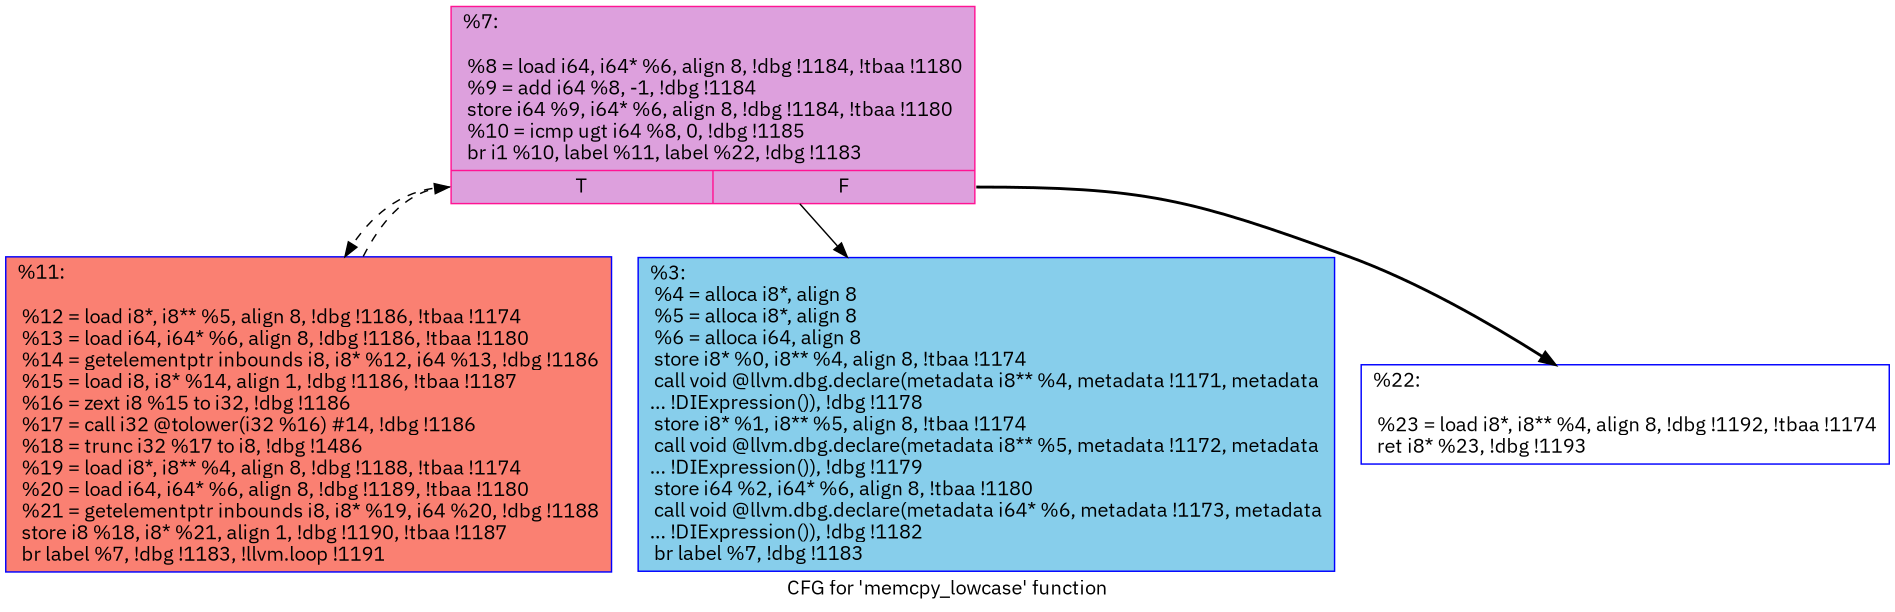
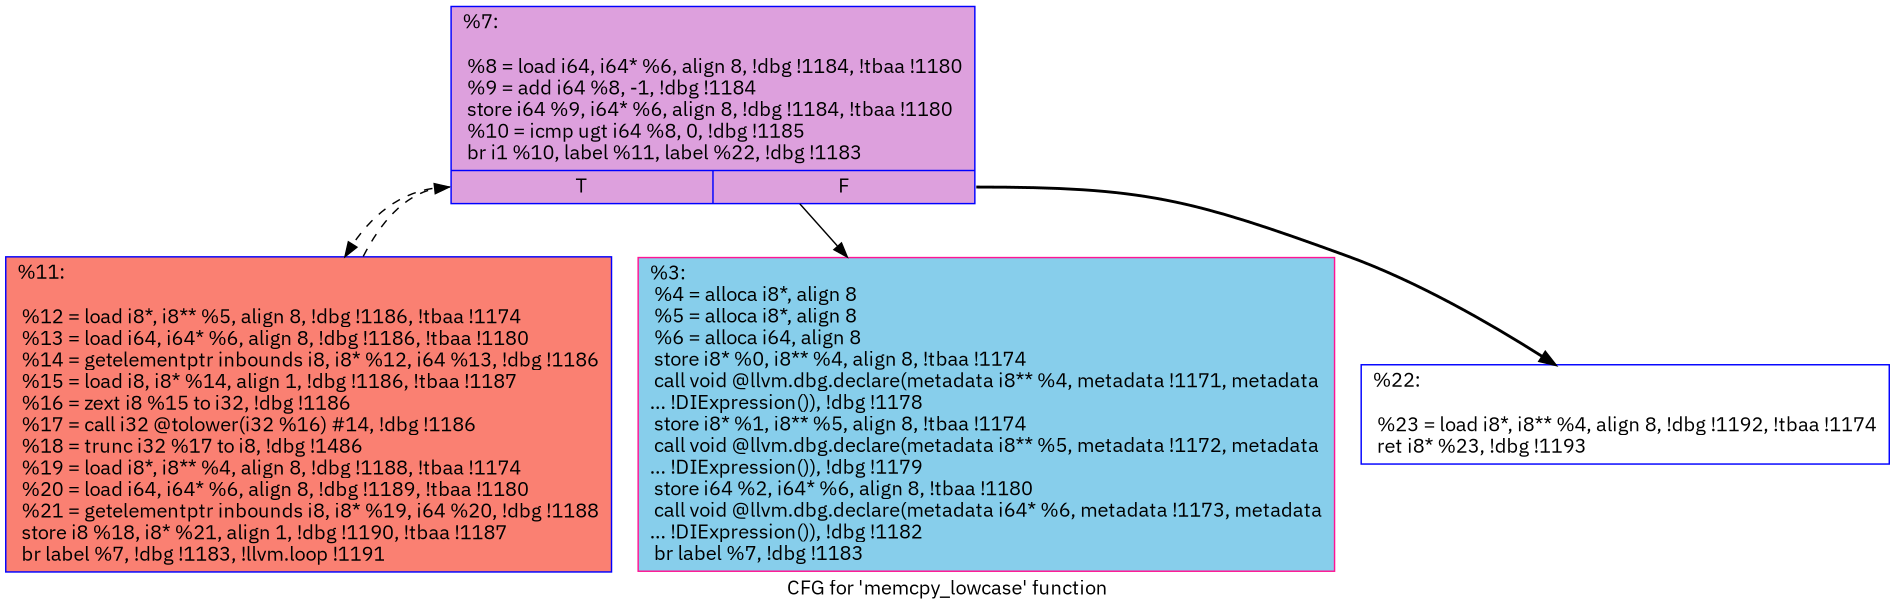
(713, 105) -> (713, 105)
(986, 414) -> (986, 414)
